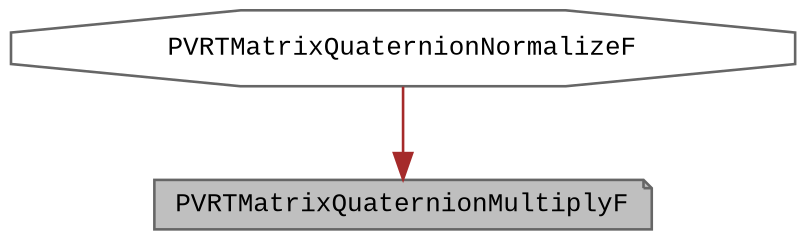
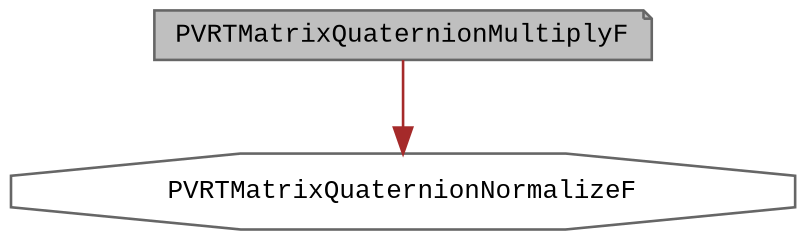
(403, 120) -> (403, 94)
